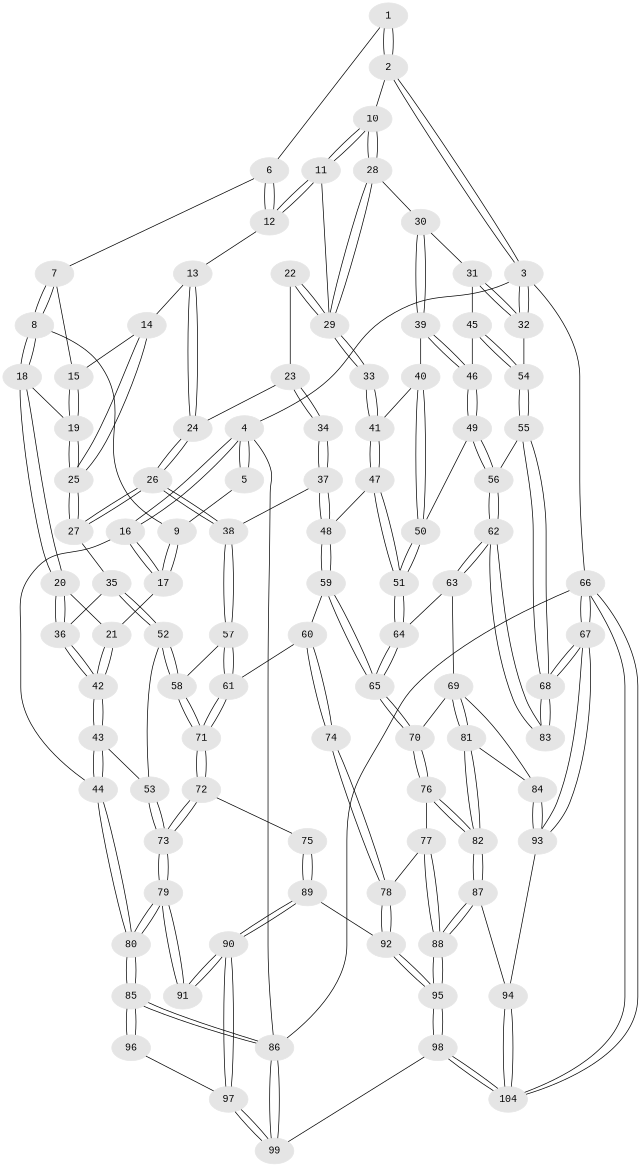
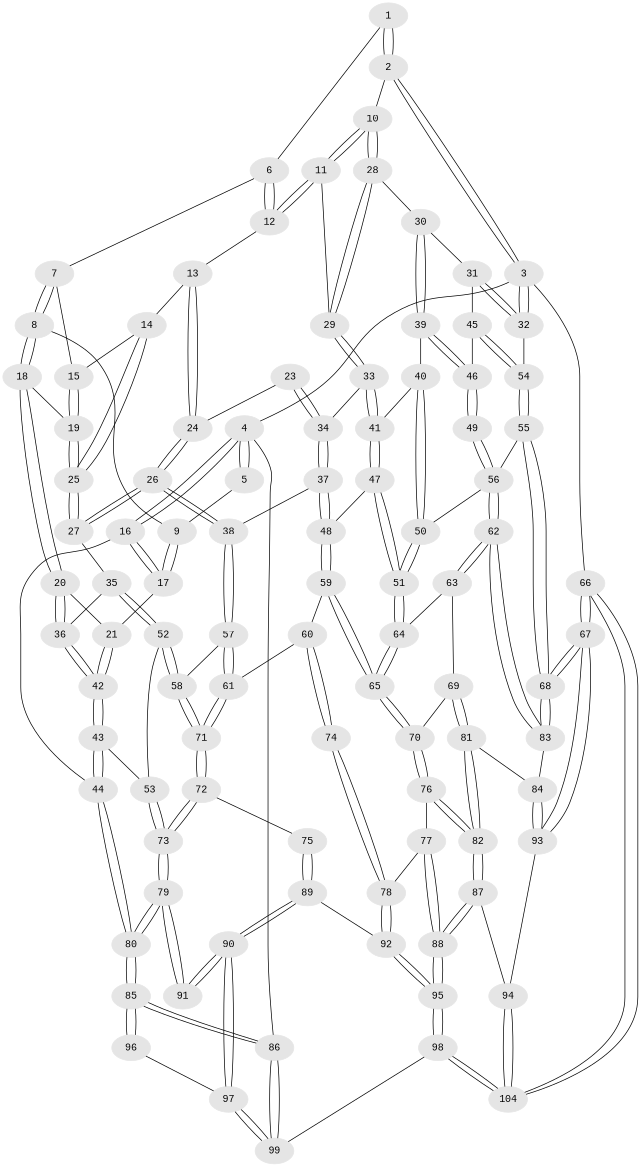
(290, 274) -> none
none -> (346, 403)
(447, 480) -> (457, 506)
(500, 735) -> (541, 764)
(361, 775) -> none
